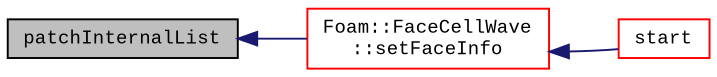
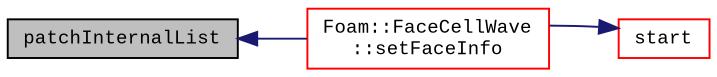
(594, 51) -> (574, 26)
